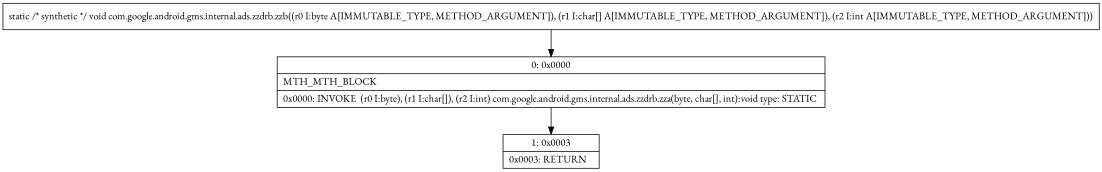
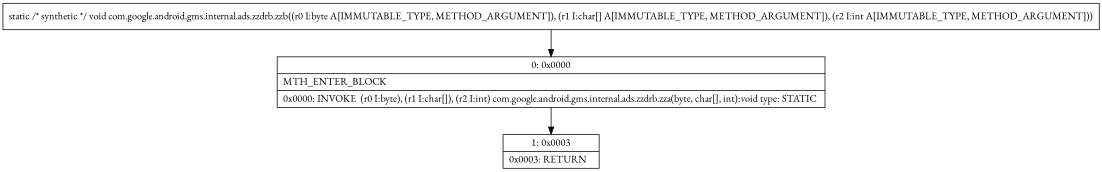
(330, 82) -> (335, 82)
